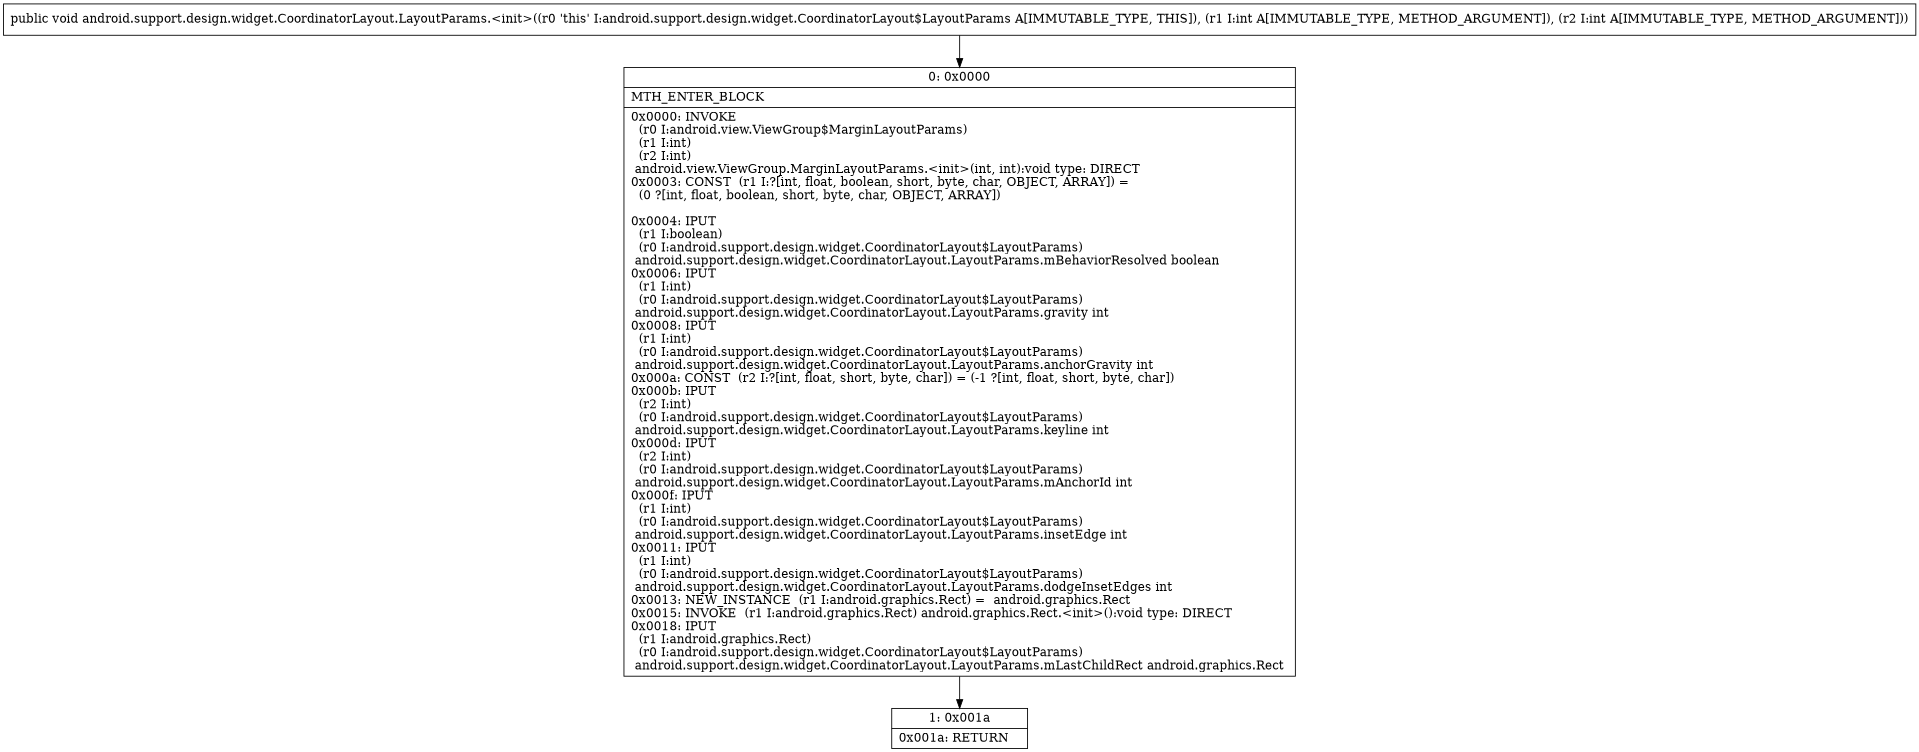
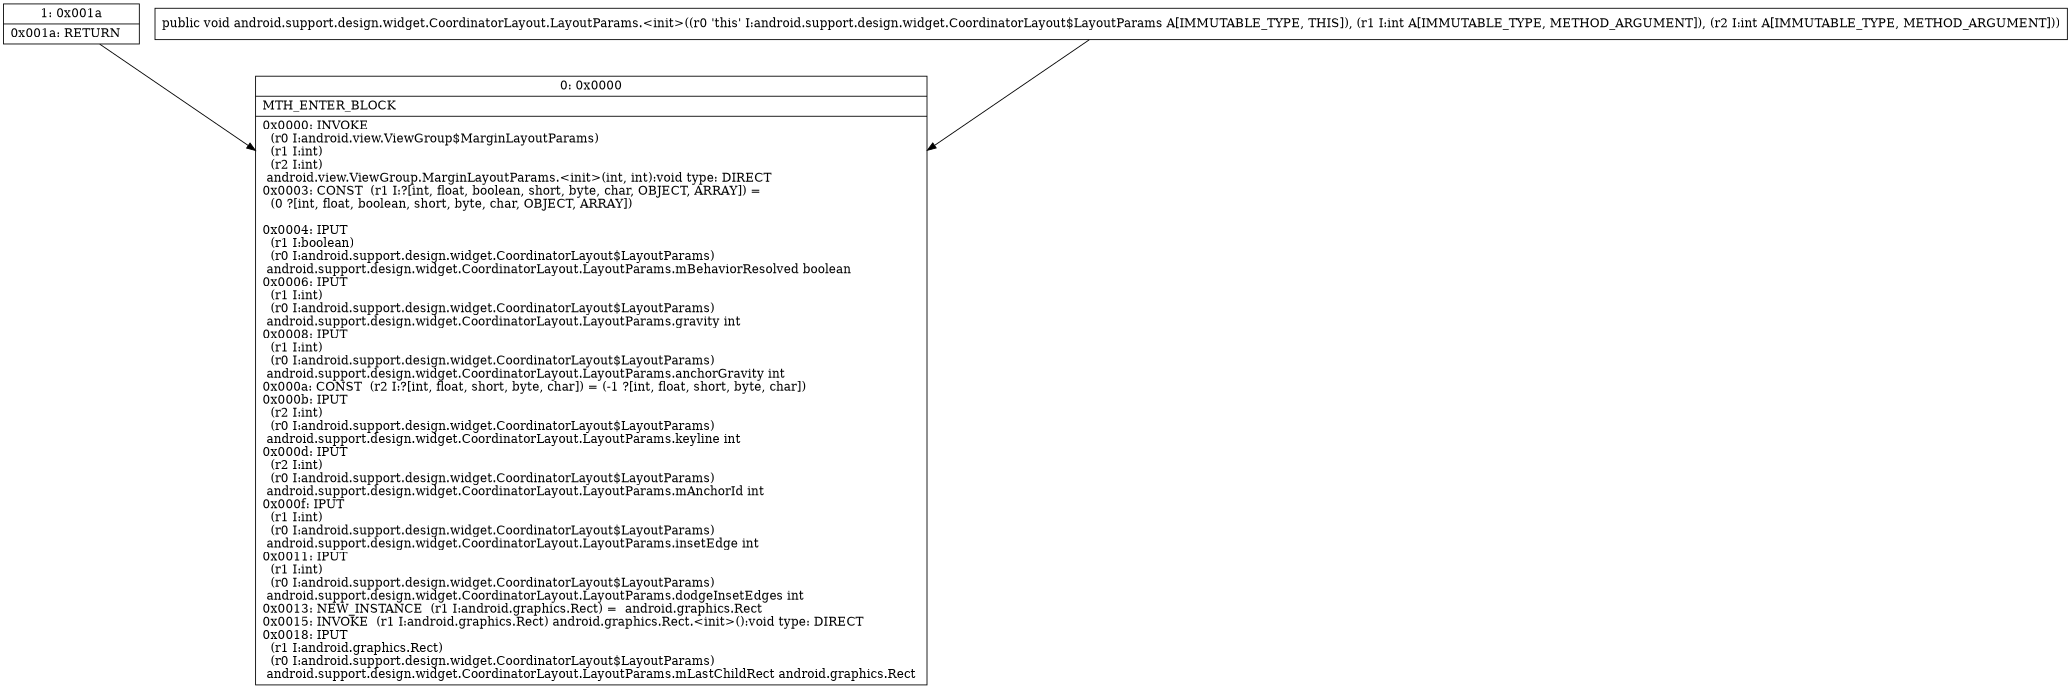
(960, 688) -> (174, 95)
